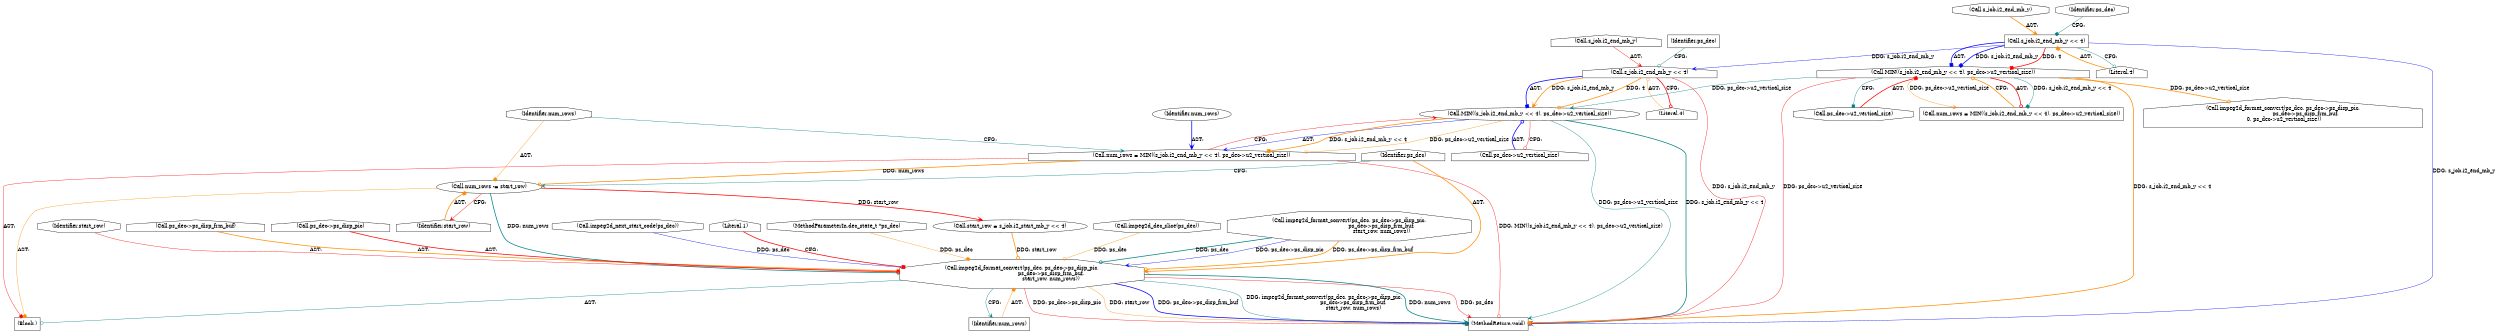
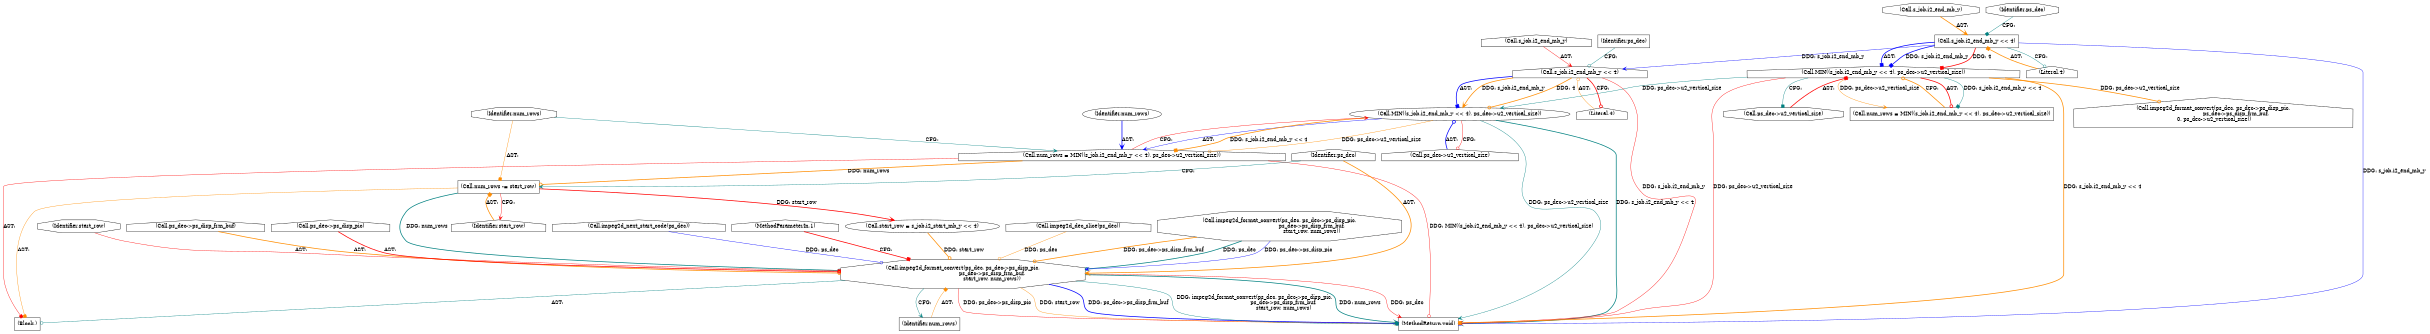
(489, 187) -> (499, 187)
(628, 226) -> (639, 226)
(735, 226) -> (785, 226)
(847, 226) -> none
(1157, 226) -> (1078, 226)
